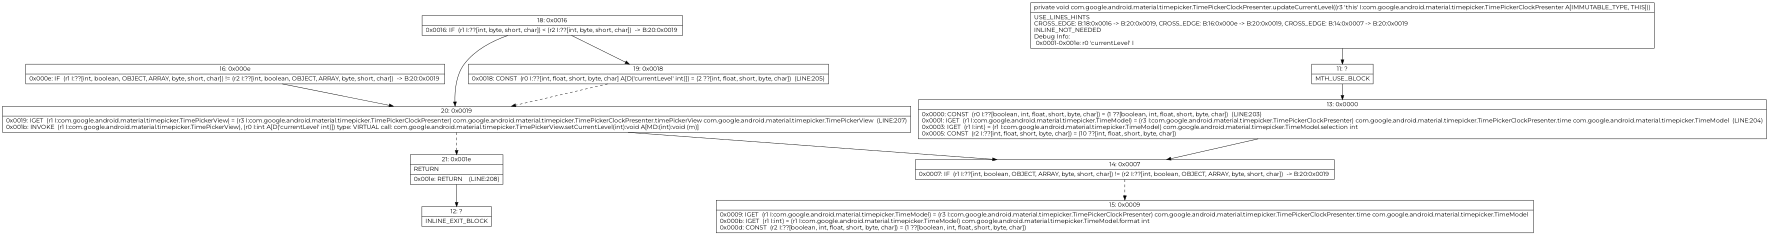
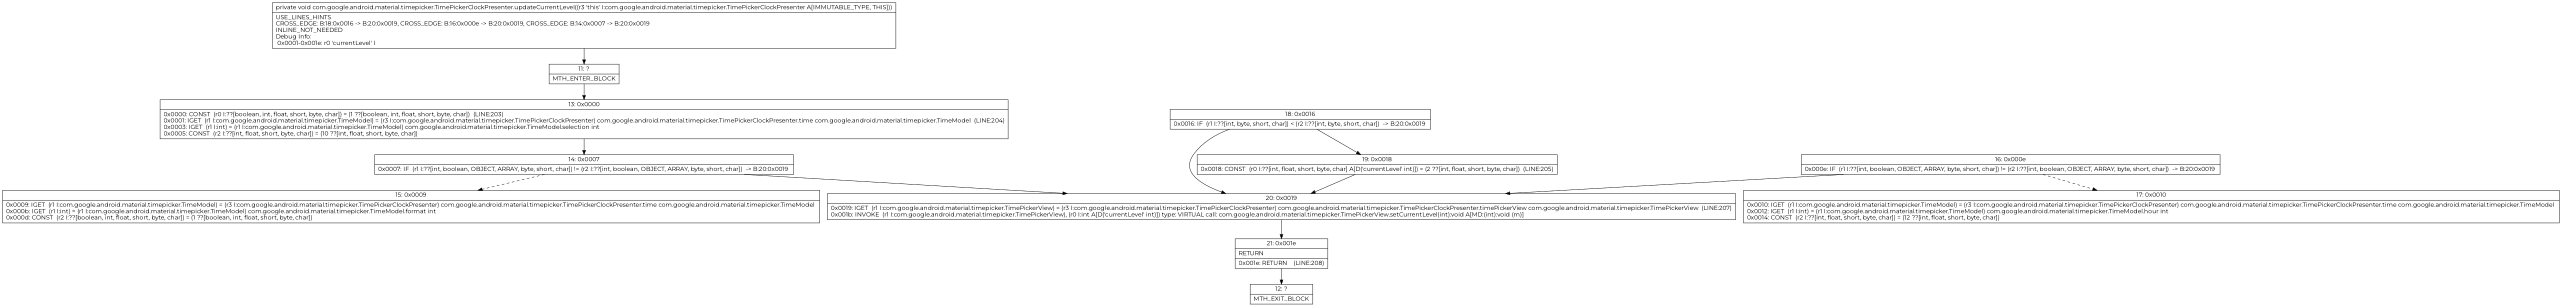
(1342, 79) -> (584, 79)
(562, 95) -> (1335, 183)
(457, 141) -> (1281, 227)
(810, 146) -> (903, 184)
none -> (2151, 207)
(457, 221) -> (1281, 299)
